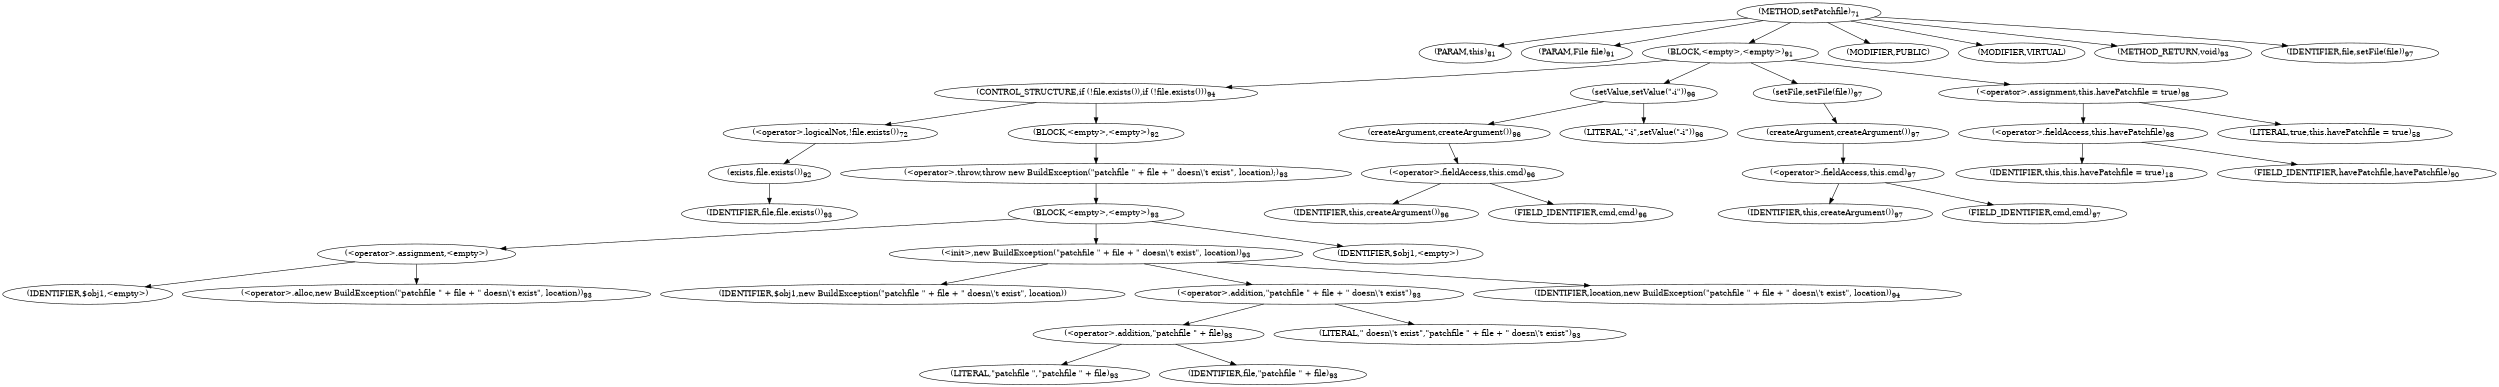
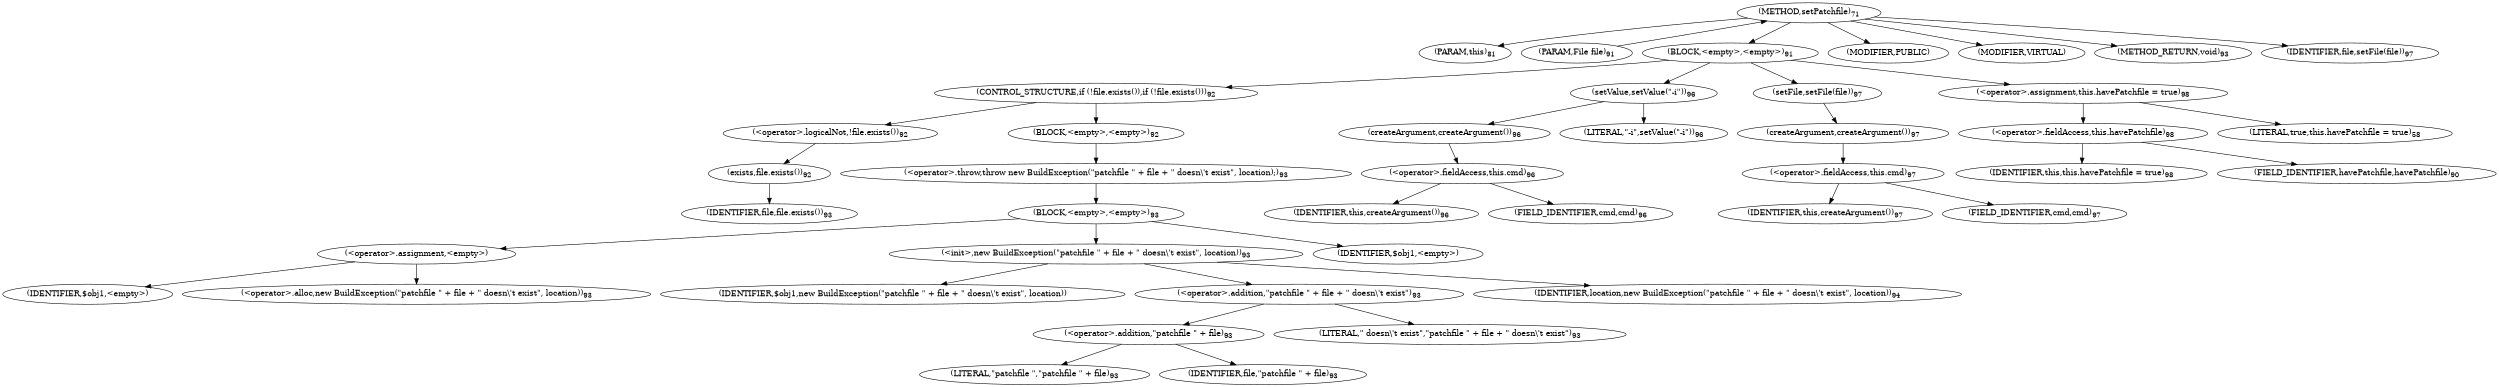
(1692, 33) -> (1689, 34)
(1211, 92) -> (1211, 92)
(904, 133) -> (904, 133)
(2169, 173) -> (2169, 173)
